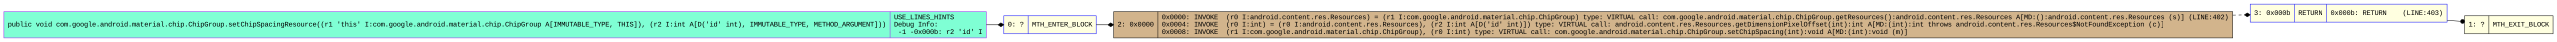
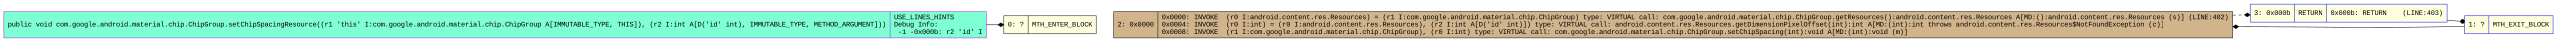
(1050, 25) -> (1050, 25)
(1102, 25) -> (2352, 27)
(2509, 25) -> (2509, 25)
